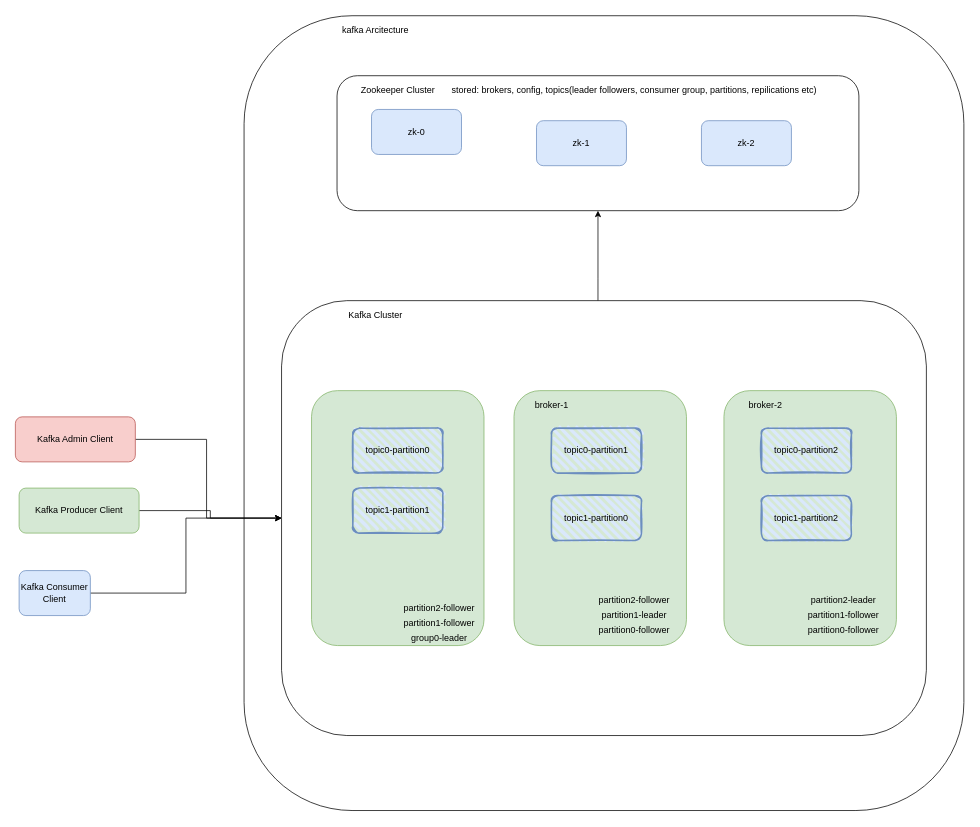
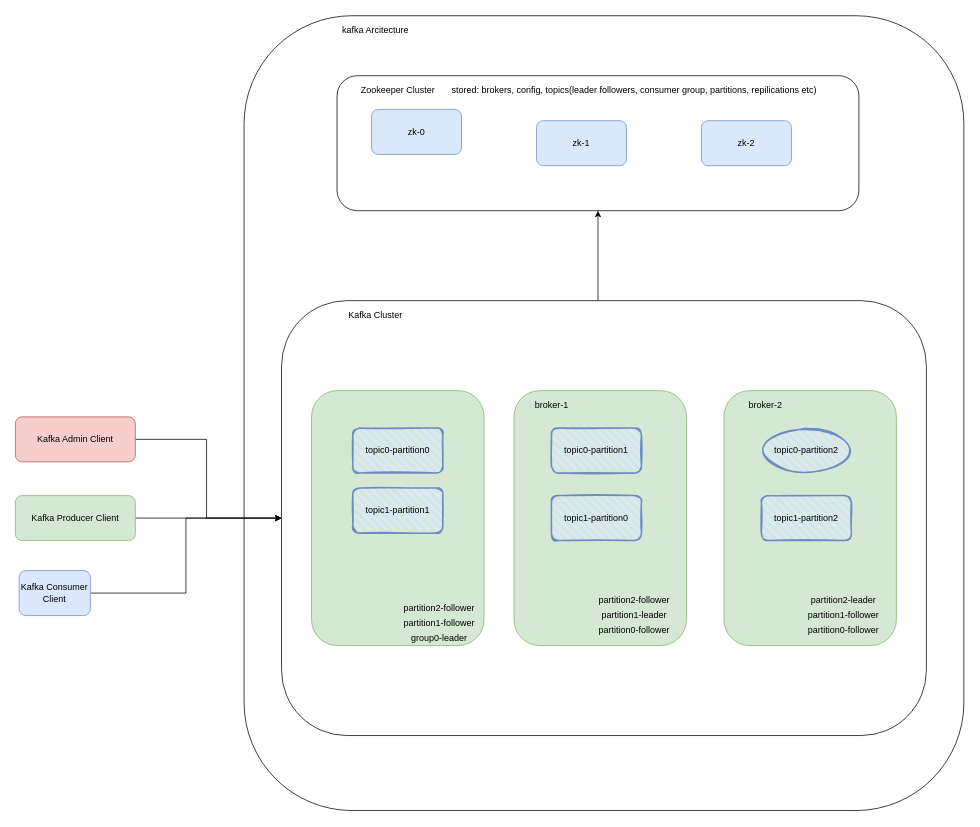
(807, 450) -> (807, 450)
(79, 510) -> (75, 518)
